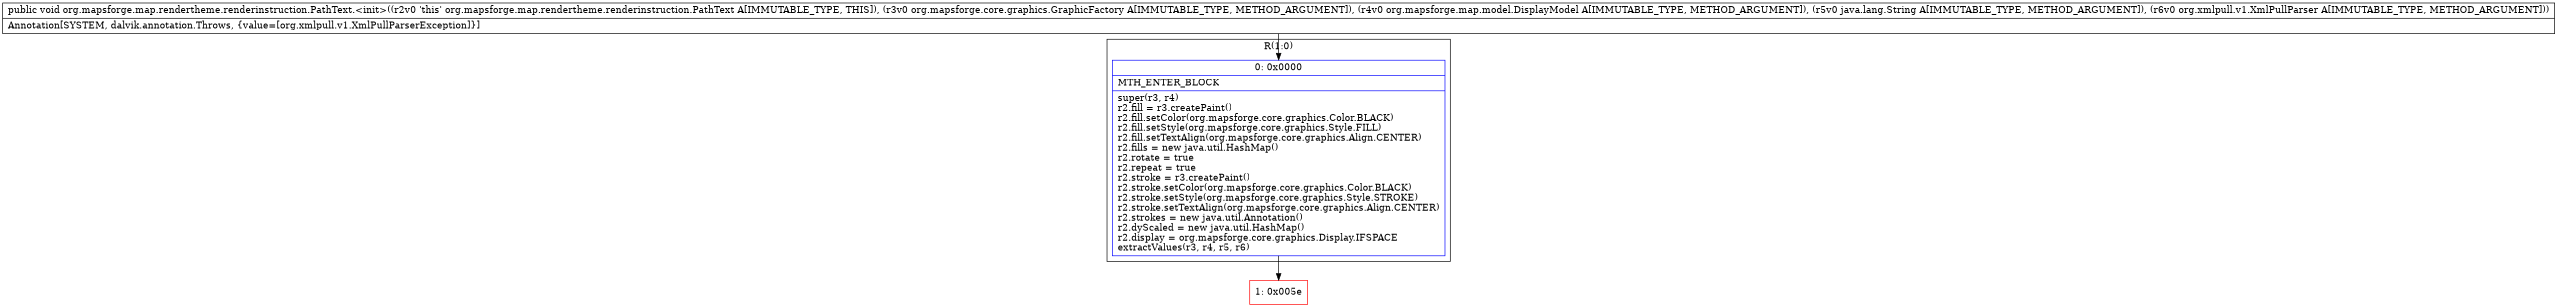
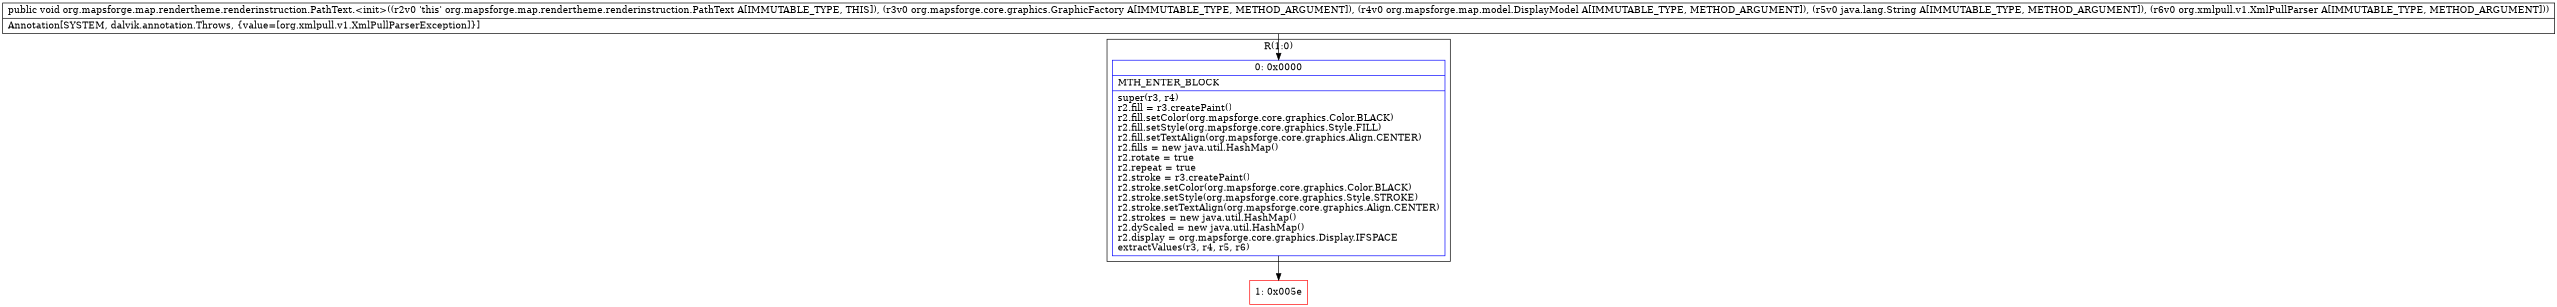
(1210, 218) -> (1207, 218)
